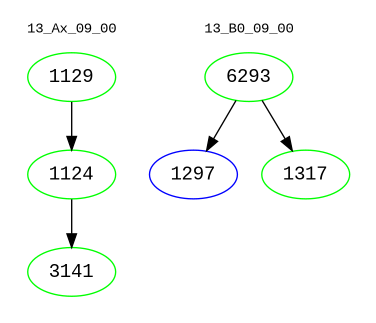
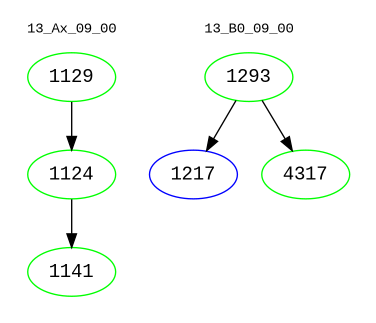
(249, 77) -> (249, 77)
(193, 175) -> (193, 175)
(306, 175) -> (306, 175)
(72, 272) -> (72, 272)
